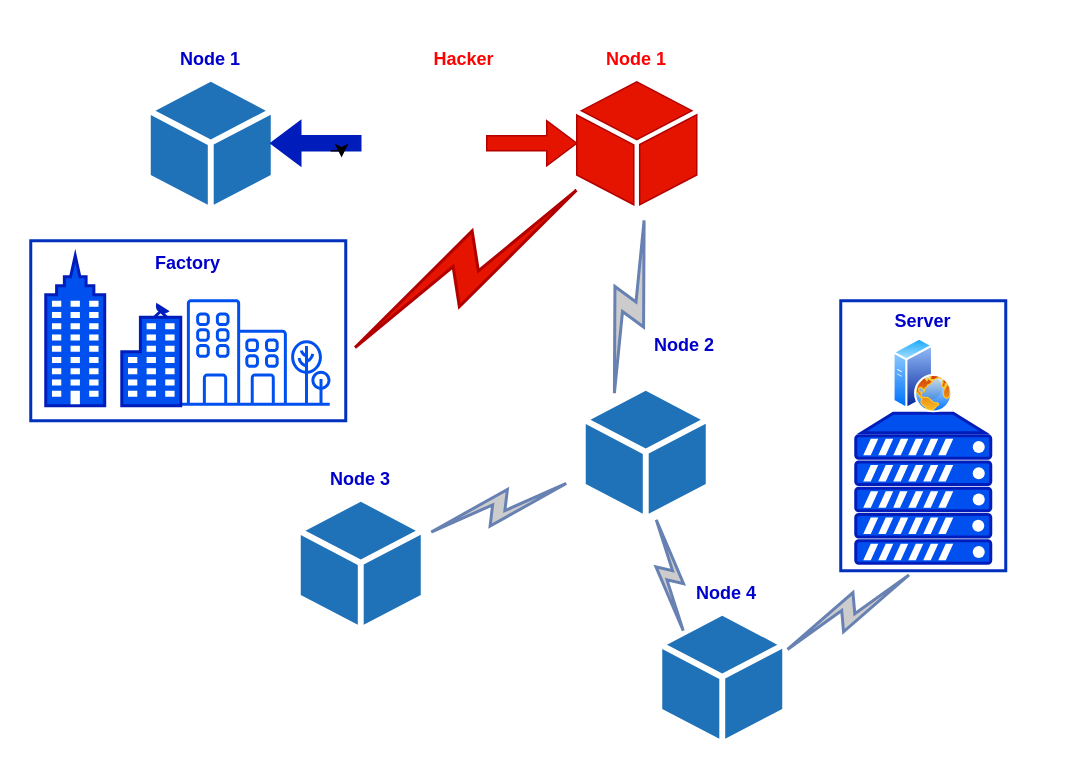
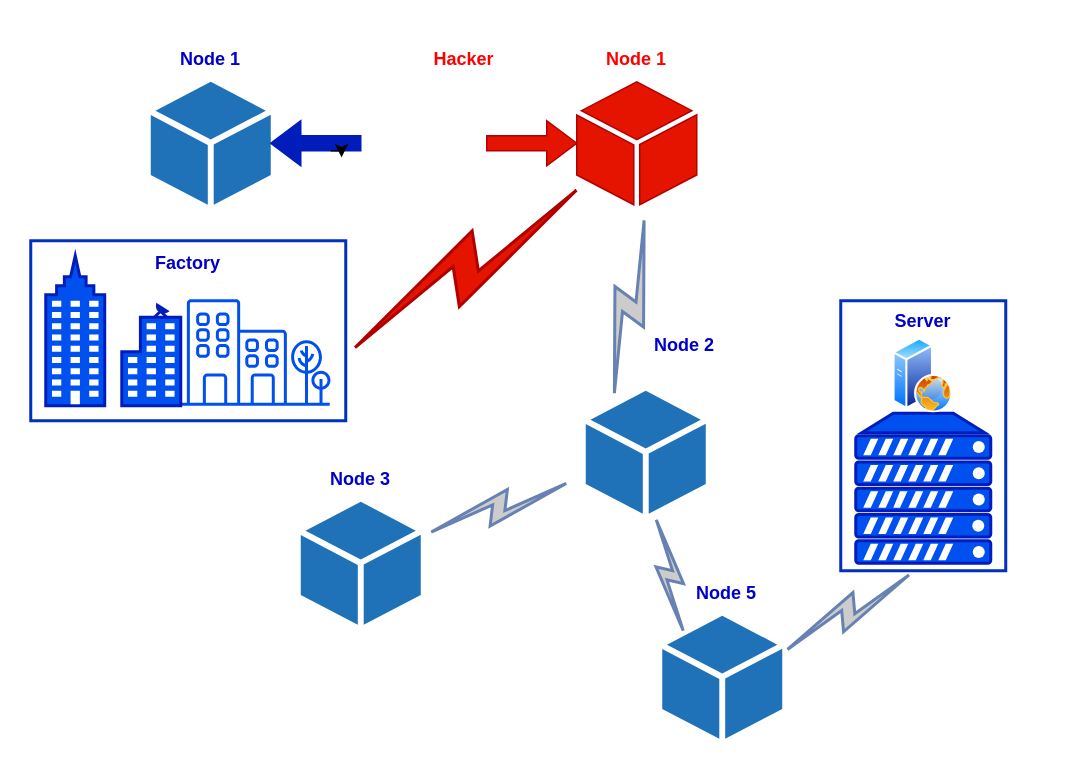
(727, 593) -> (727, 593)
